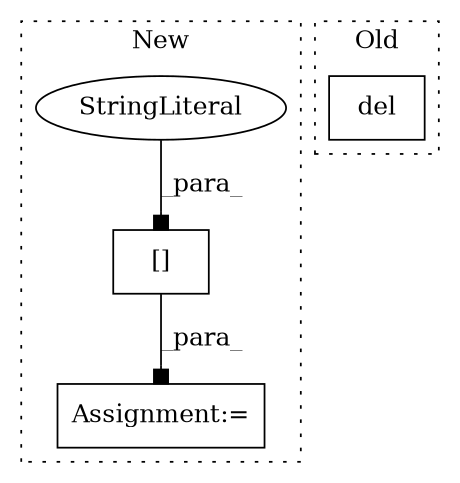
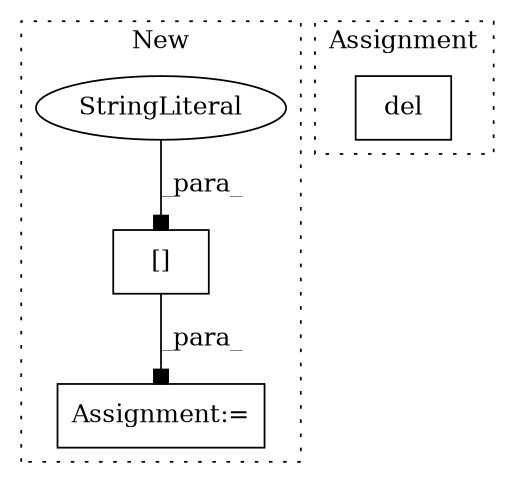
(377, 42) -> (404, 42)
